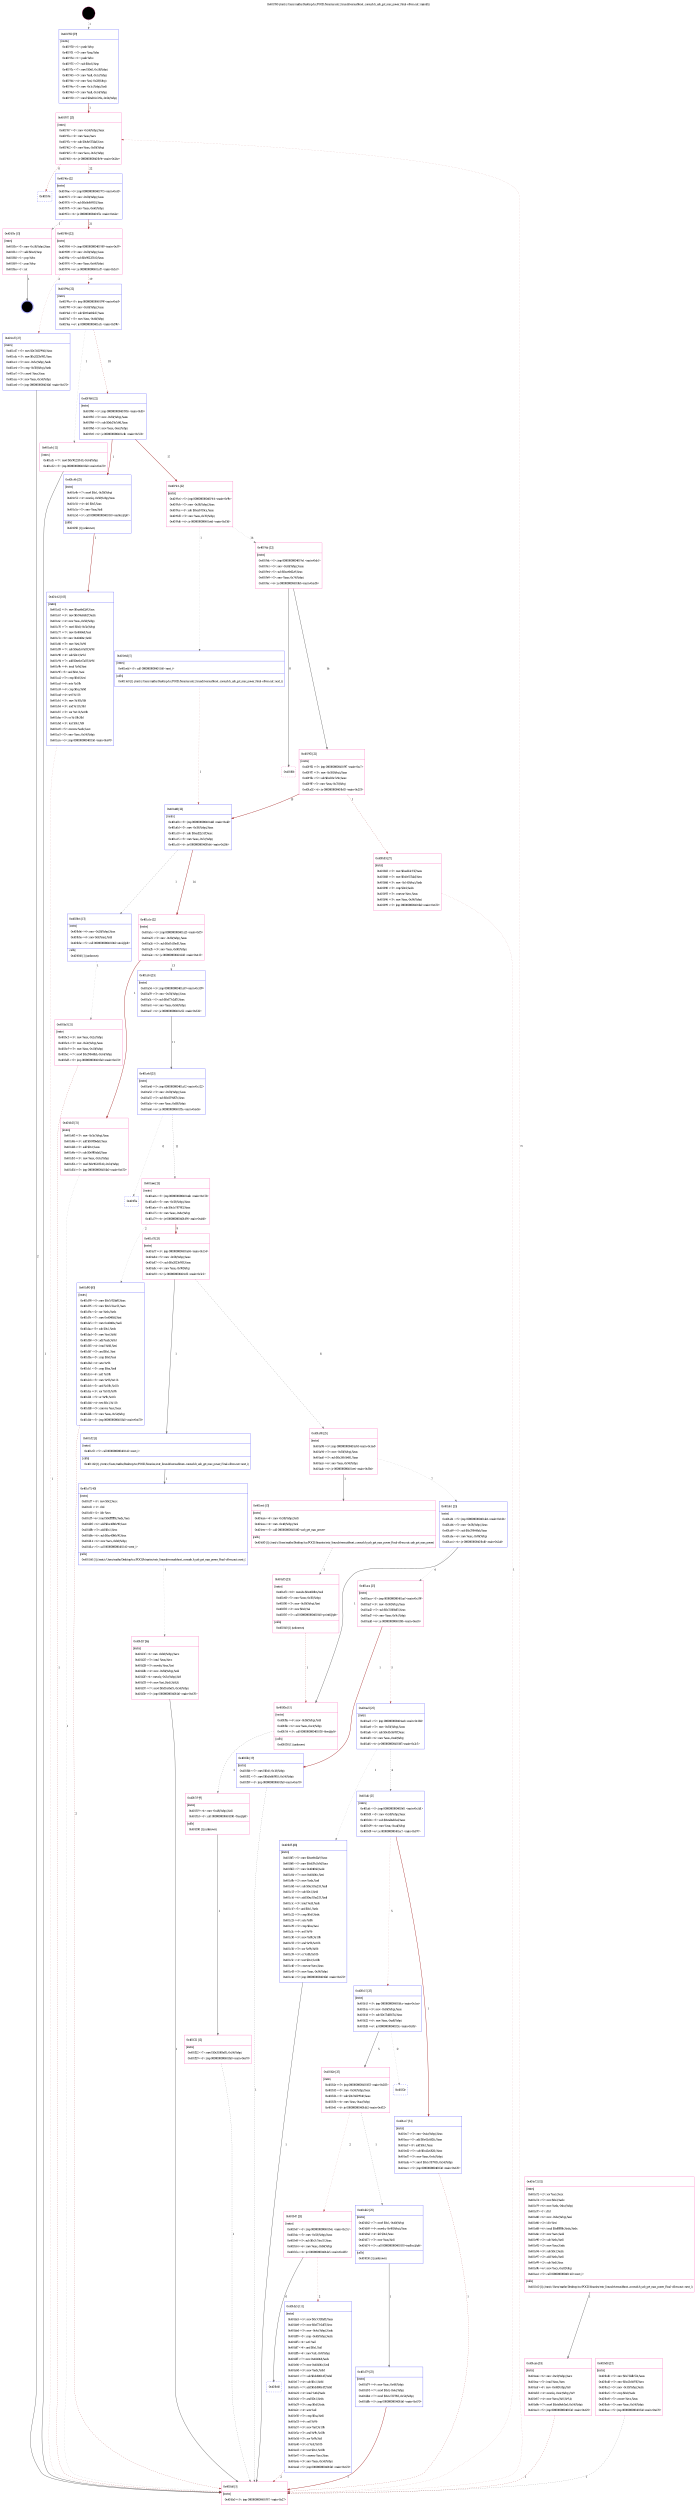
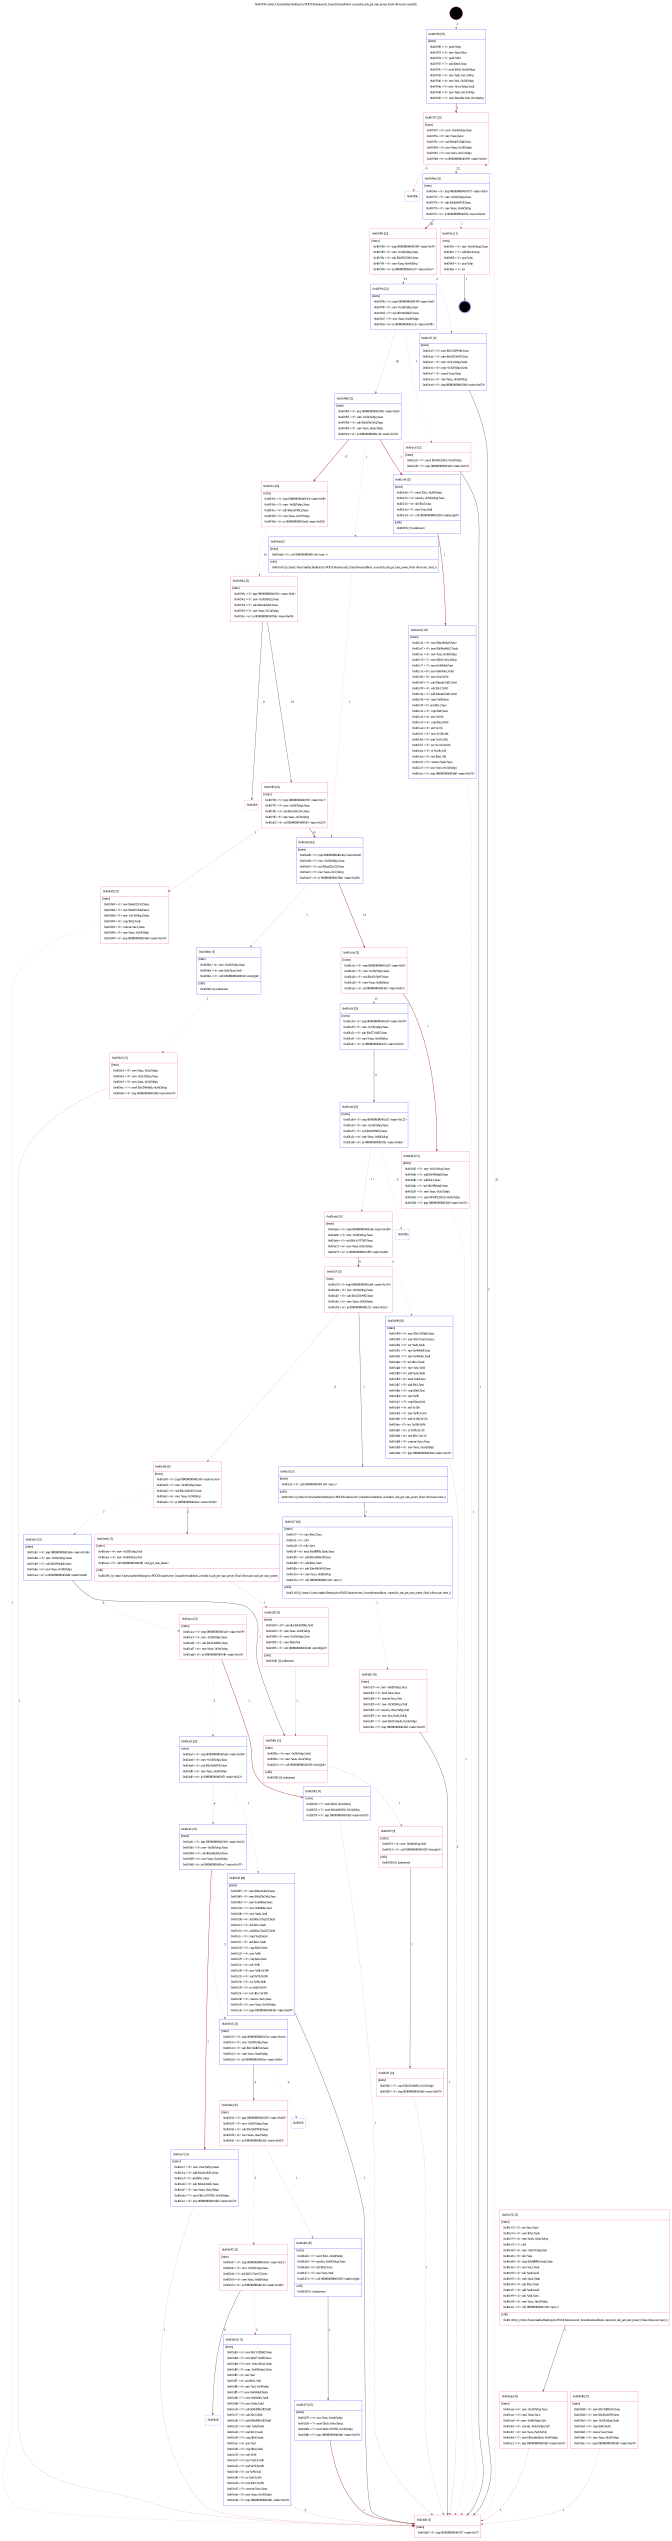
(200, 588) -> (361, 487)
